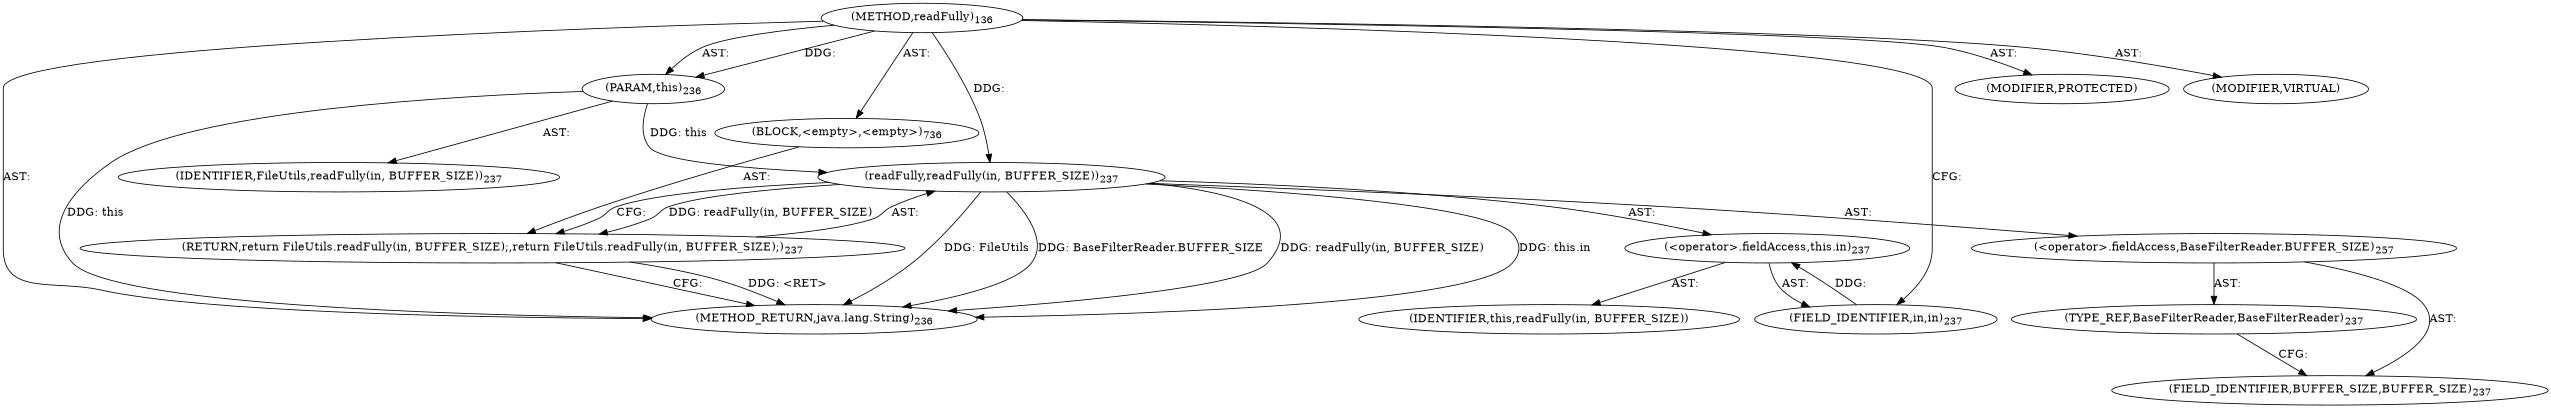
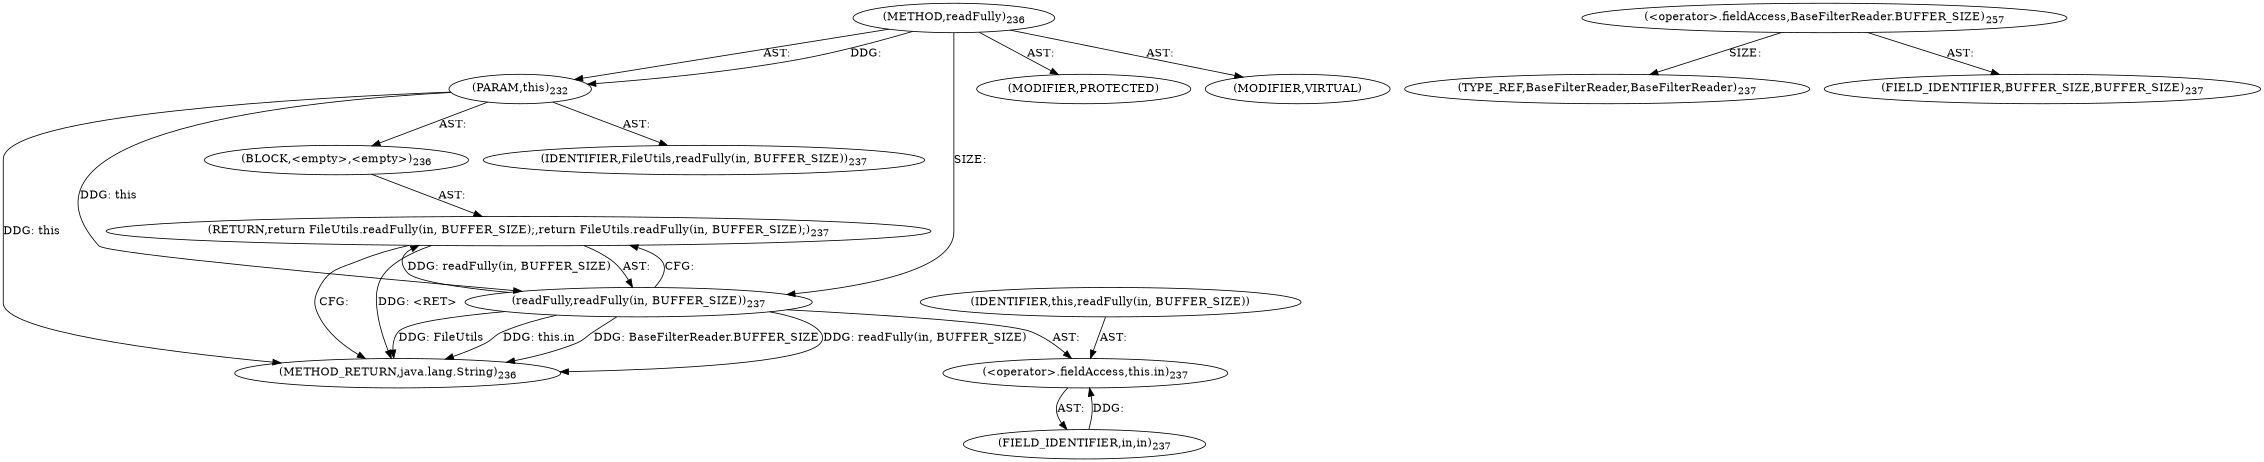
(984, 17) -> (1016, 17)
(1590, 40) -> none
(887, 72) -> (434, 123)
(5, 87) -> none
(692, 88) -> (559, 88)
(991, 89) -> (972, 160)
(933, 132) -> (422, 159)
(1609, 204) -> none
(1663, 282) -> (1099, 334)
(2230, 284) -> (1747, 53)
(2268, 353) -> none
